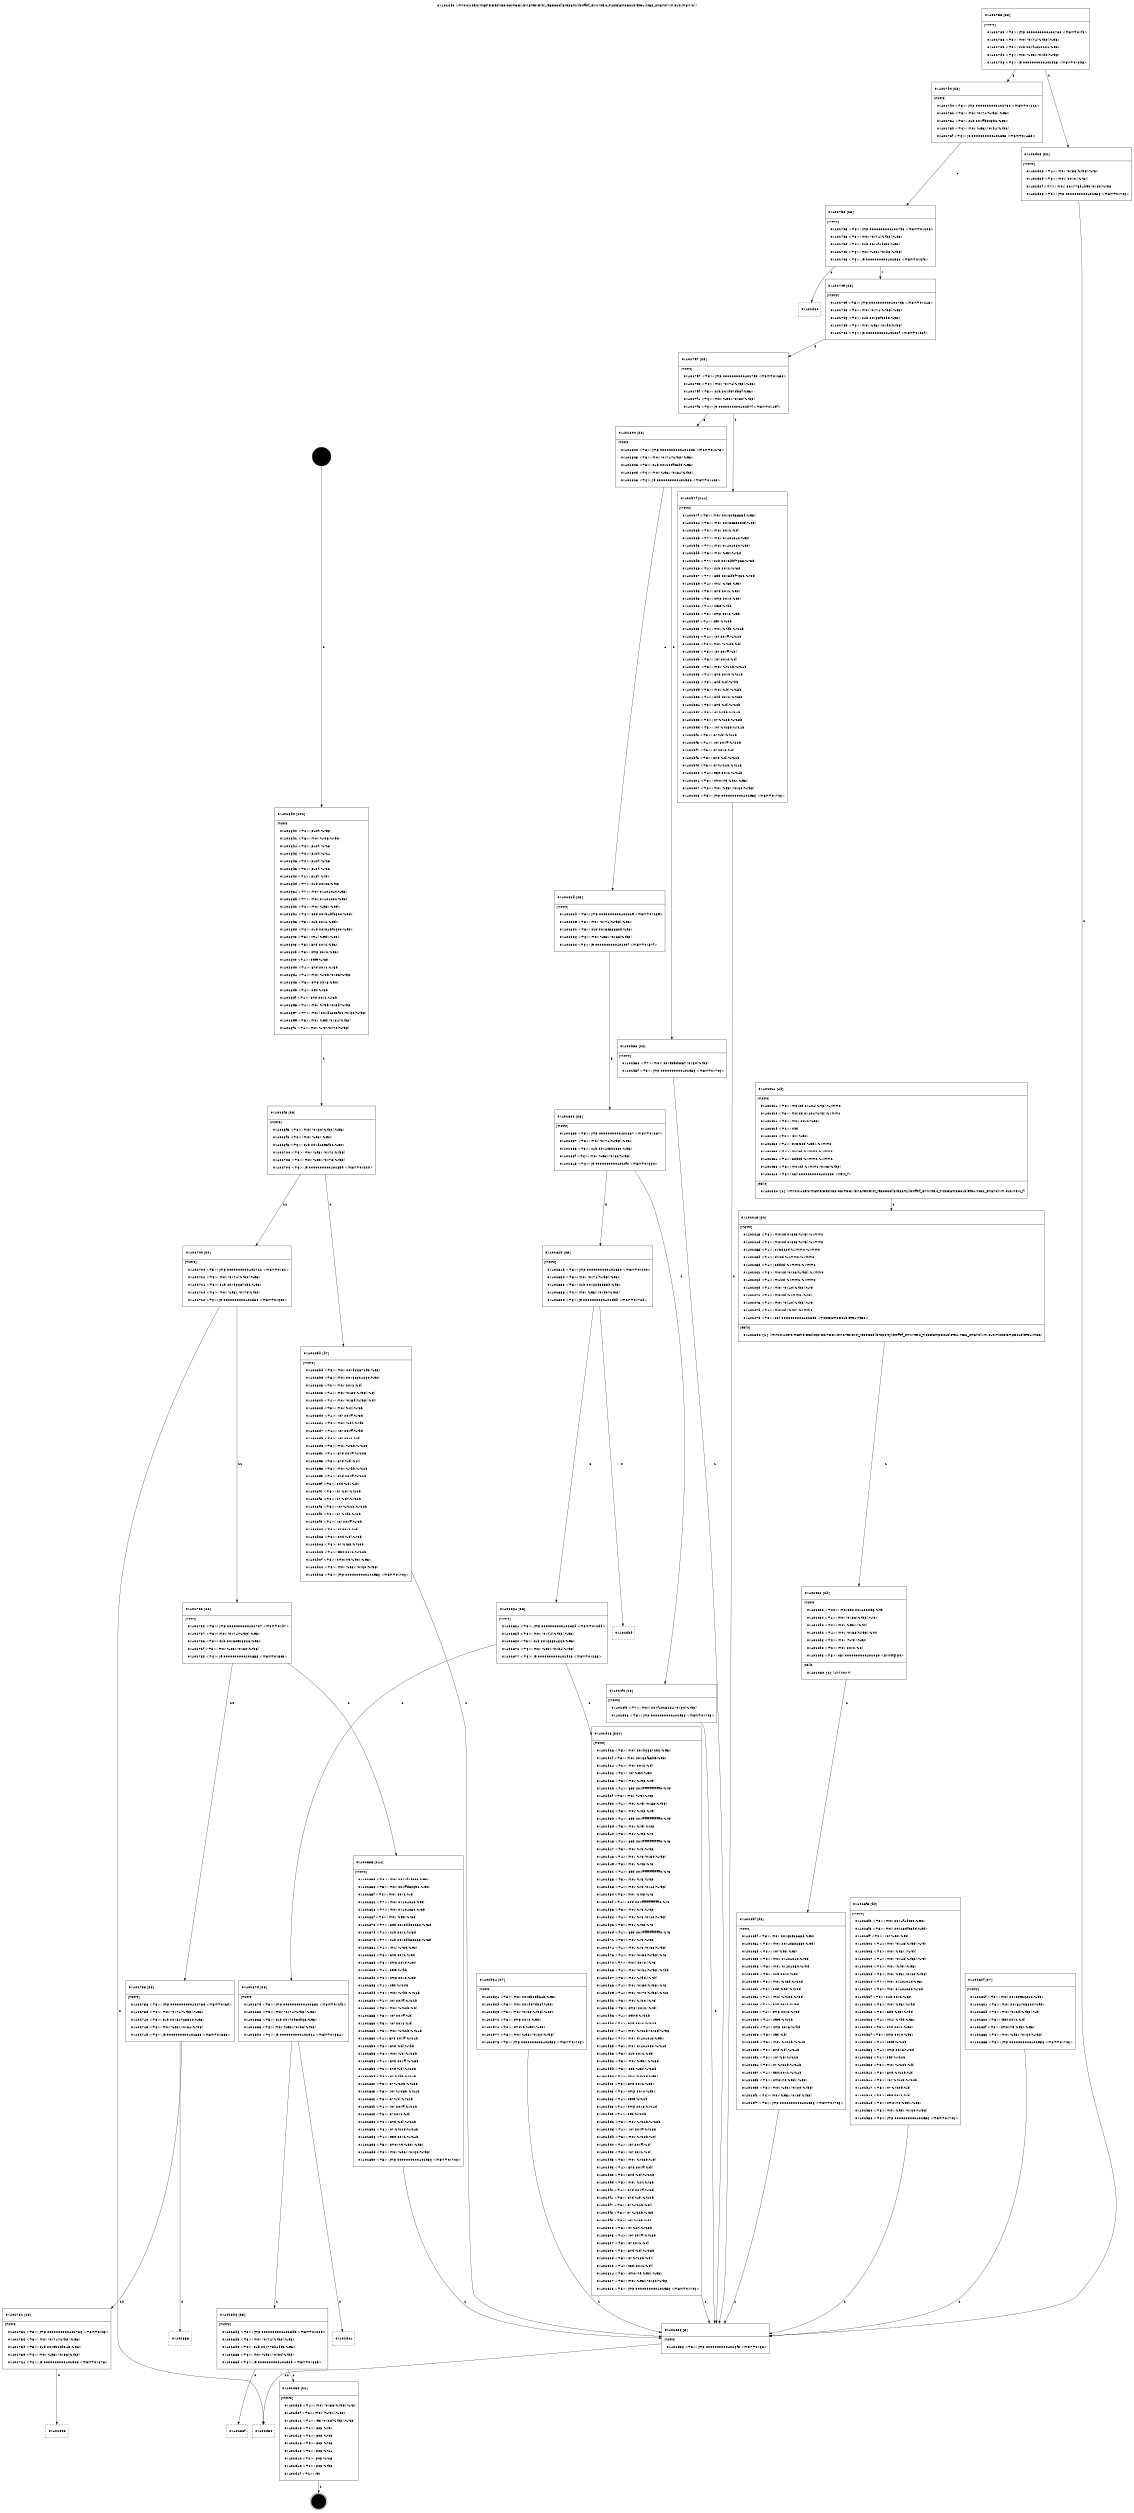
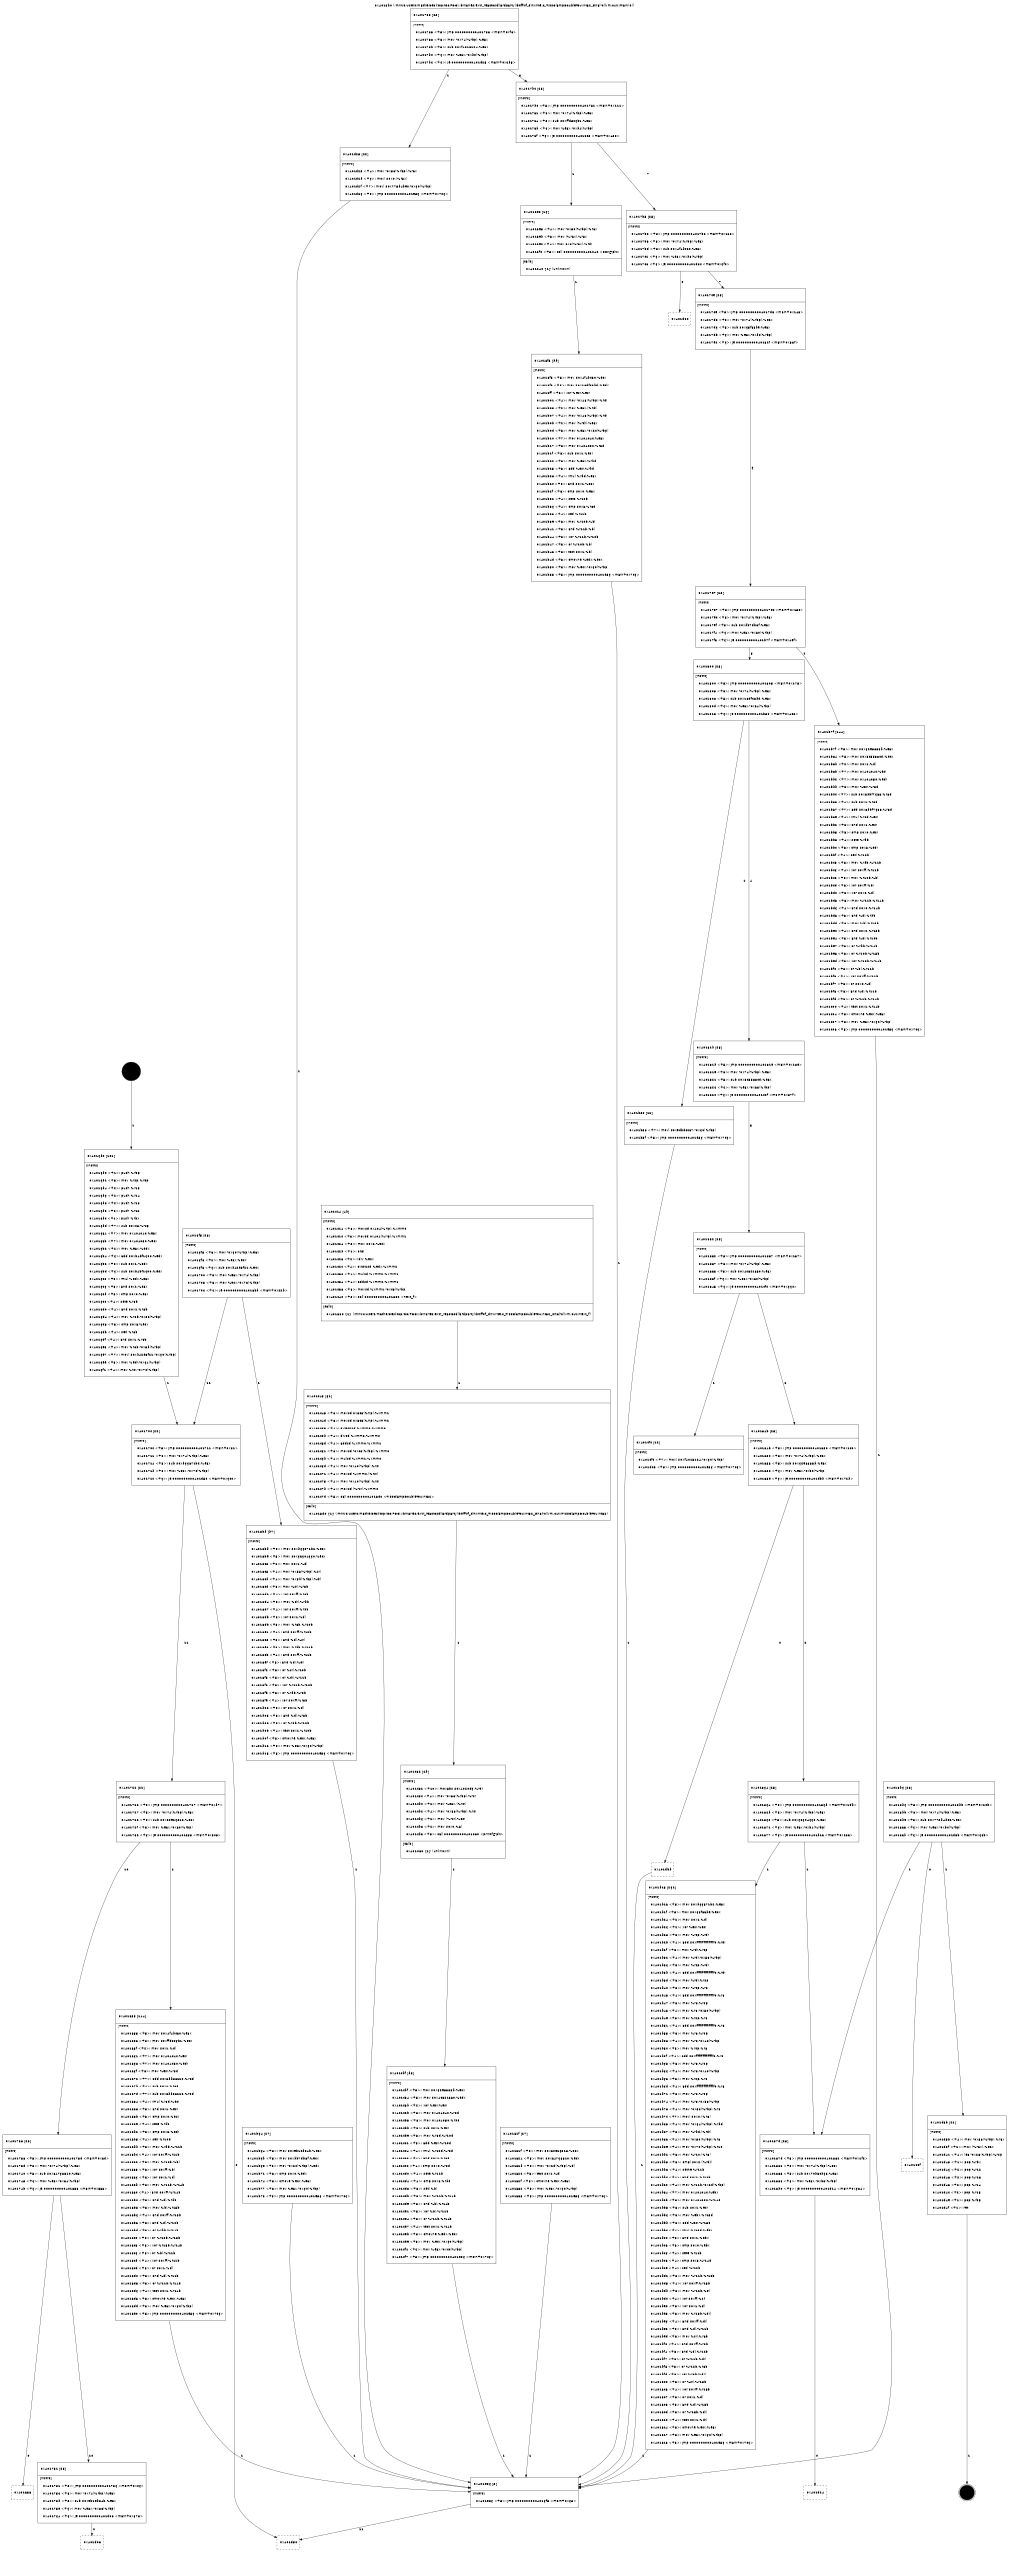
none -> (571, 241)
(322, 1069) -> (170, 1400)
(712, 2021) -> (636, 2191)
(283, 2174) -> (862, 1984)
